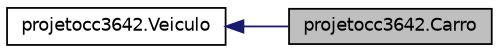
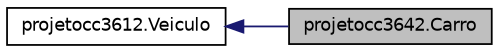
(116, 26) -> (116, 26)
